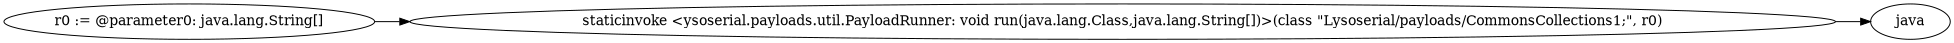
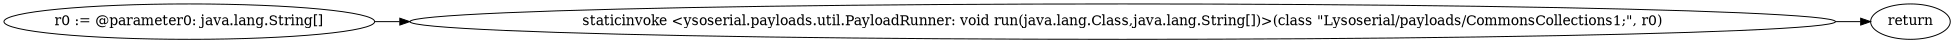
(1910, 22) -> (1910, 22)
